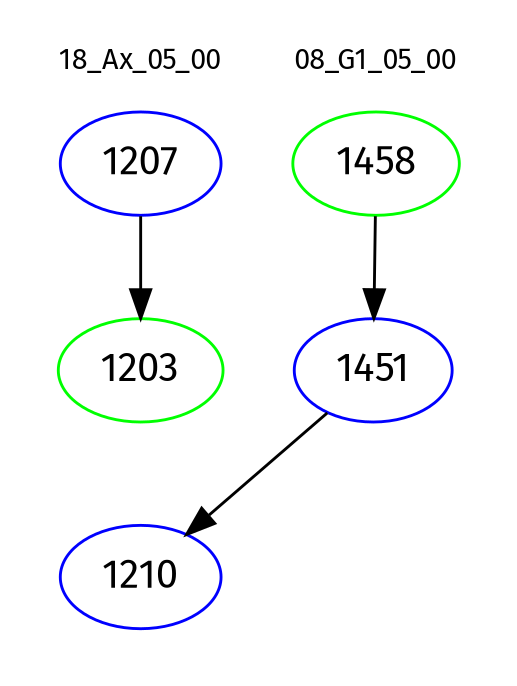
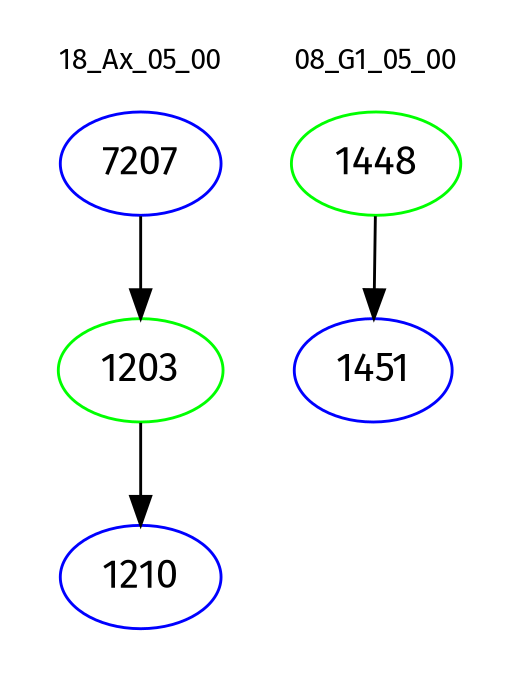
(141, 164) -> (141, 164)
(376, 164) -> (376, 164)
(268, 464) -> (141, 460)
